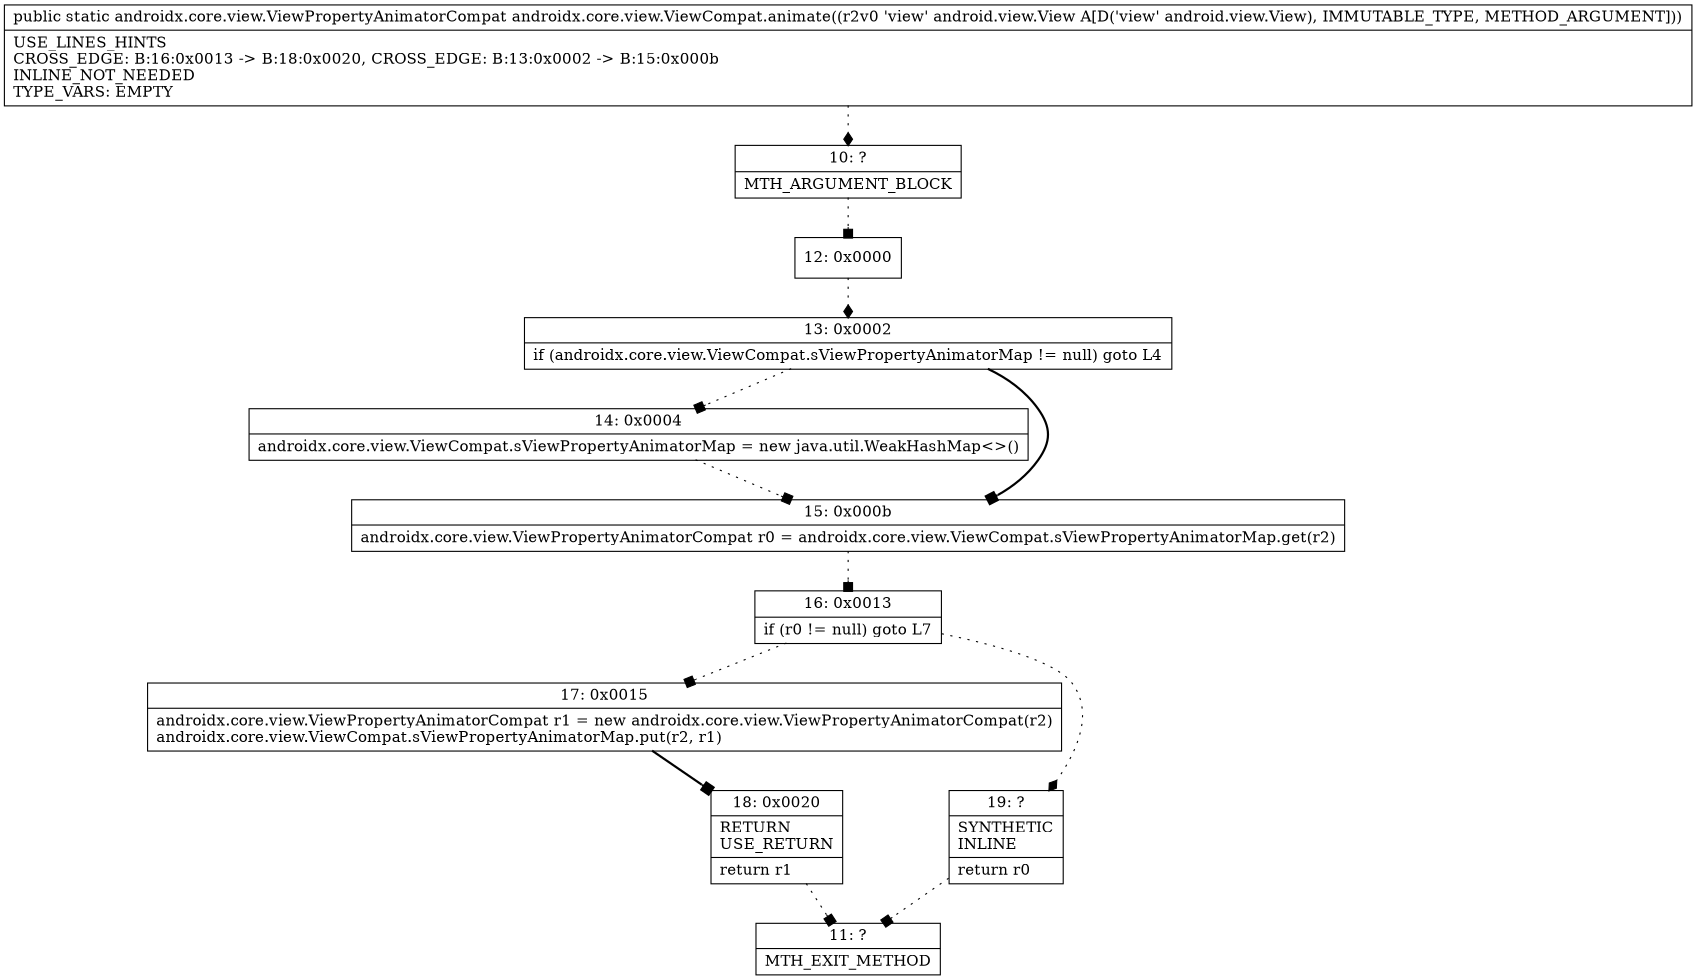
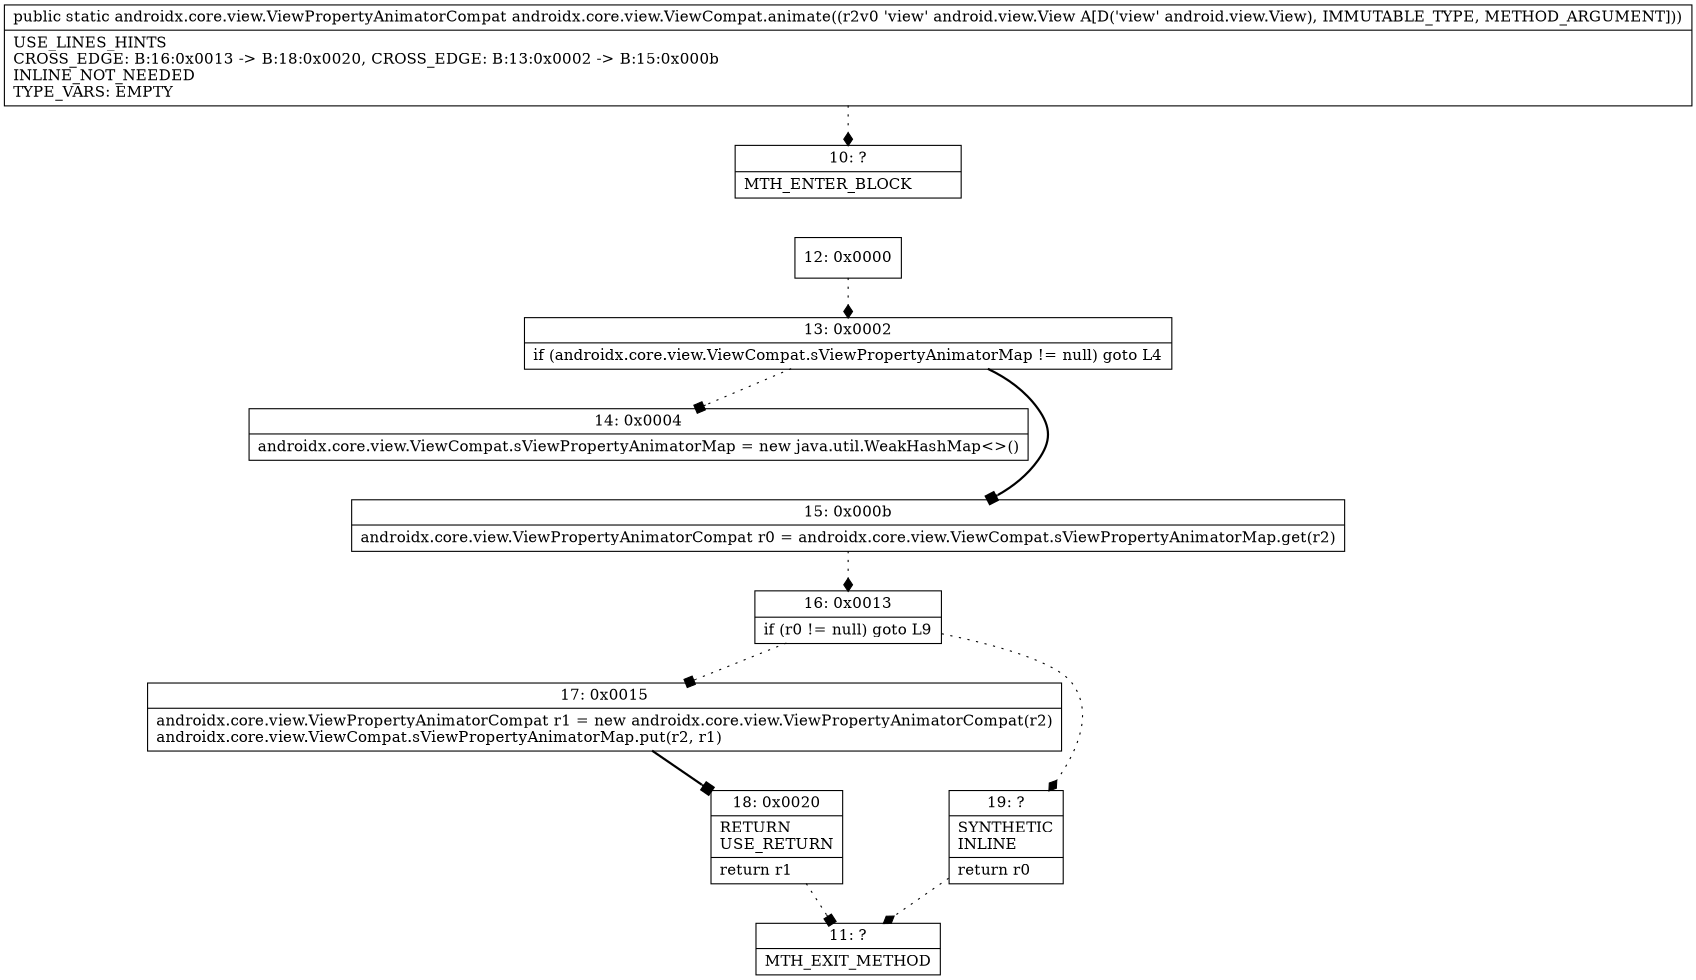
(848, 184) -> (828, 184)
(848, 212) -> none
(738, 478) -> none
(848, 566) -> (848, 566)
(848, 630) -> (848, 630)
(921, 898) -> (921, 898)
